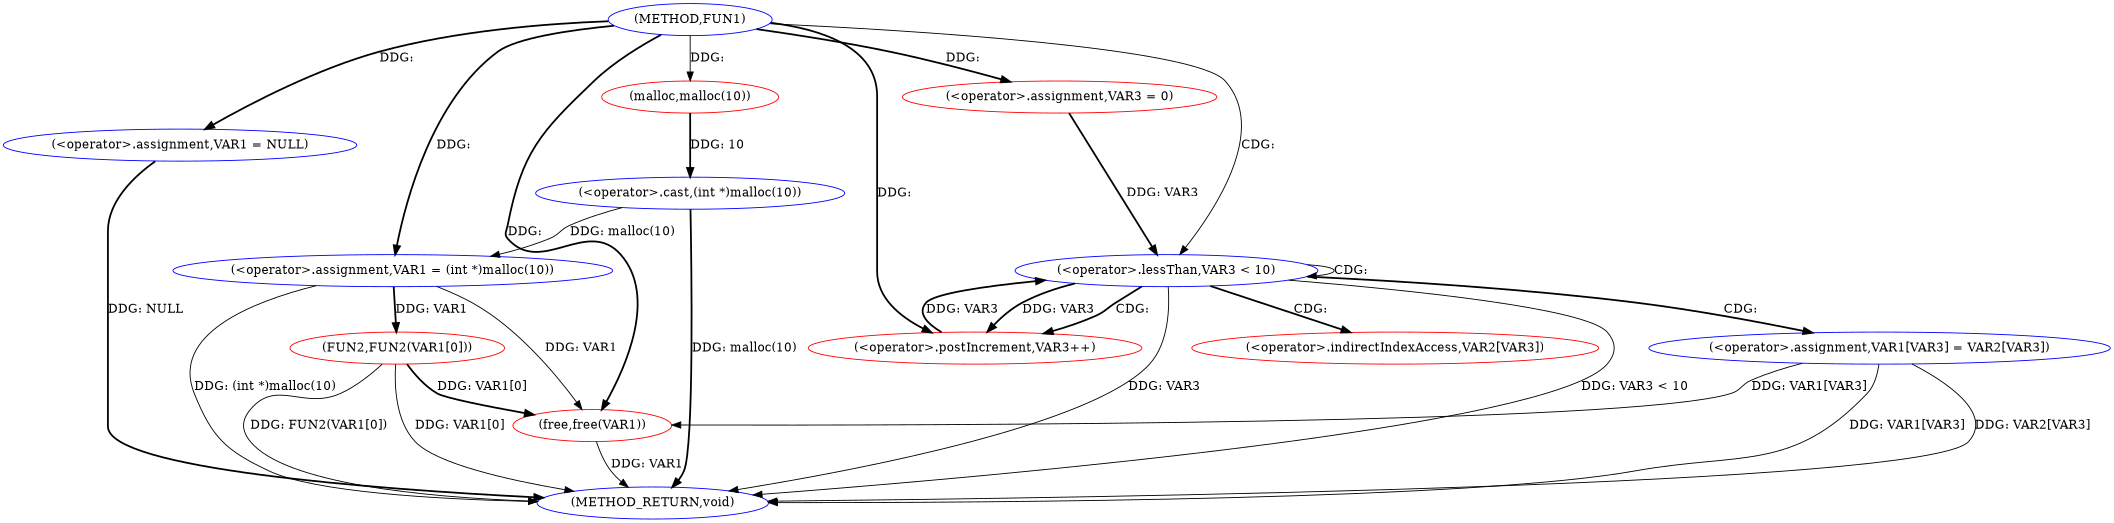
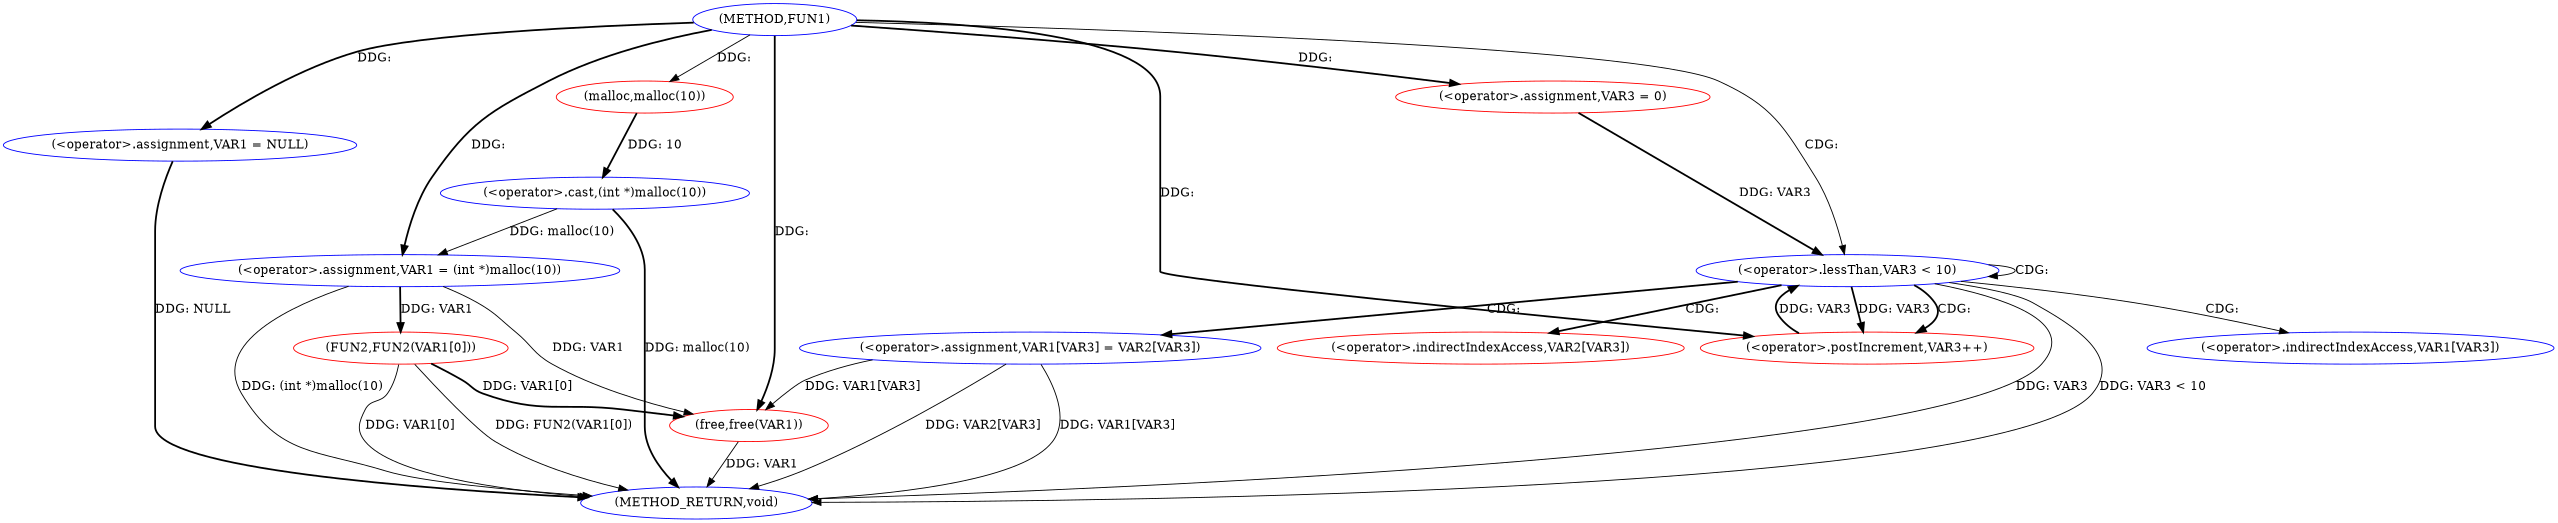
none -> (2351, 348)
